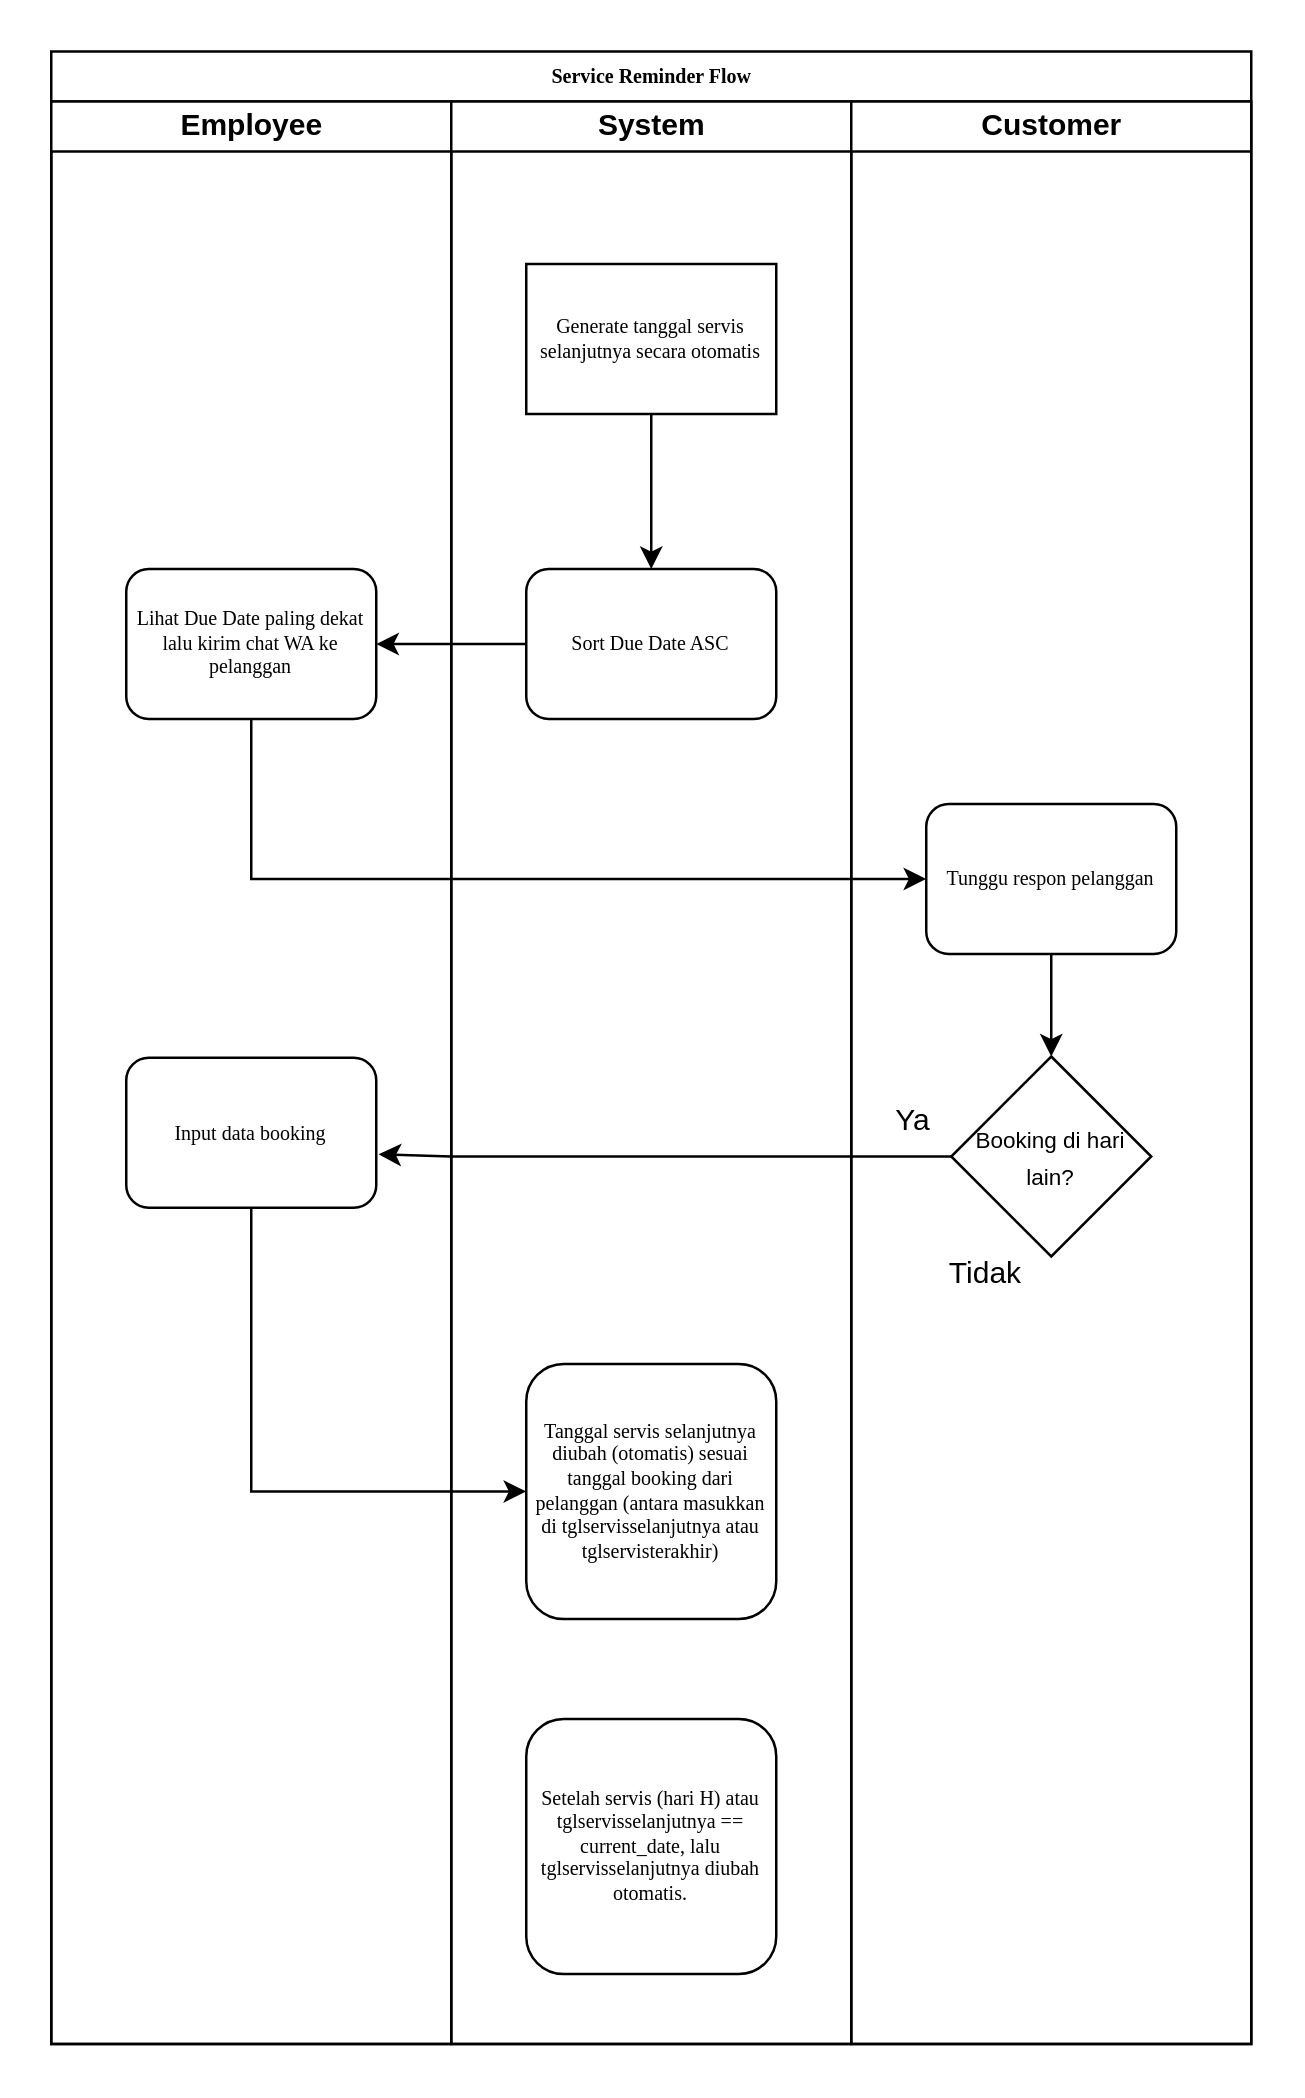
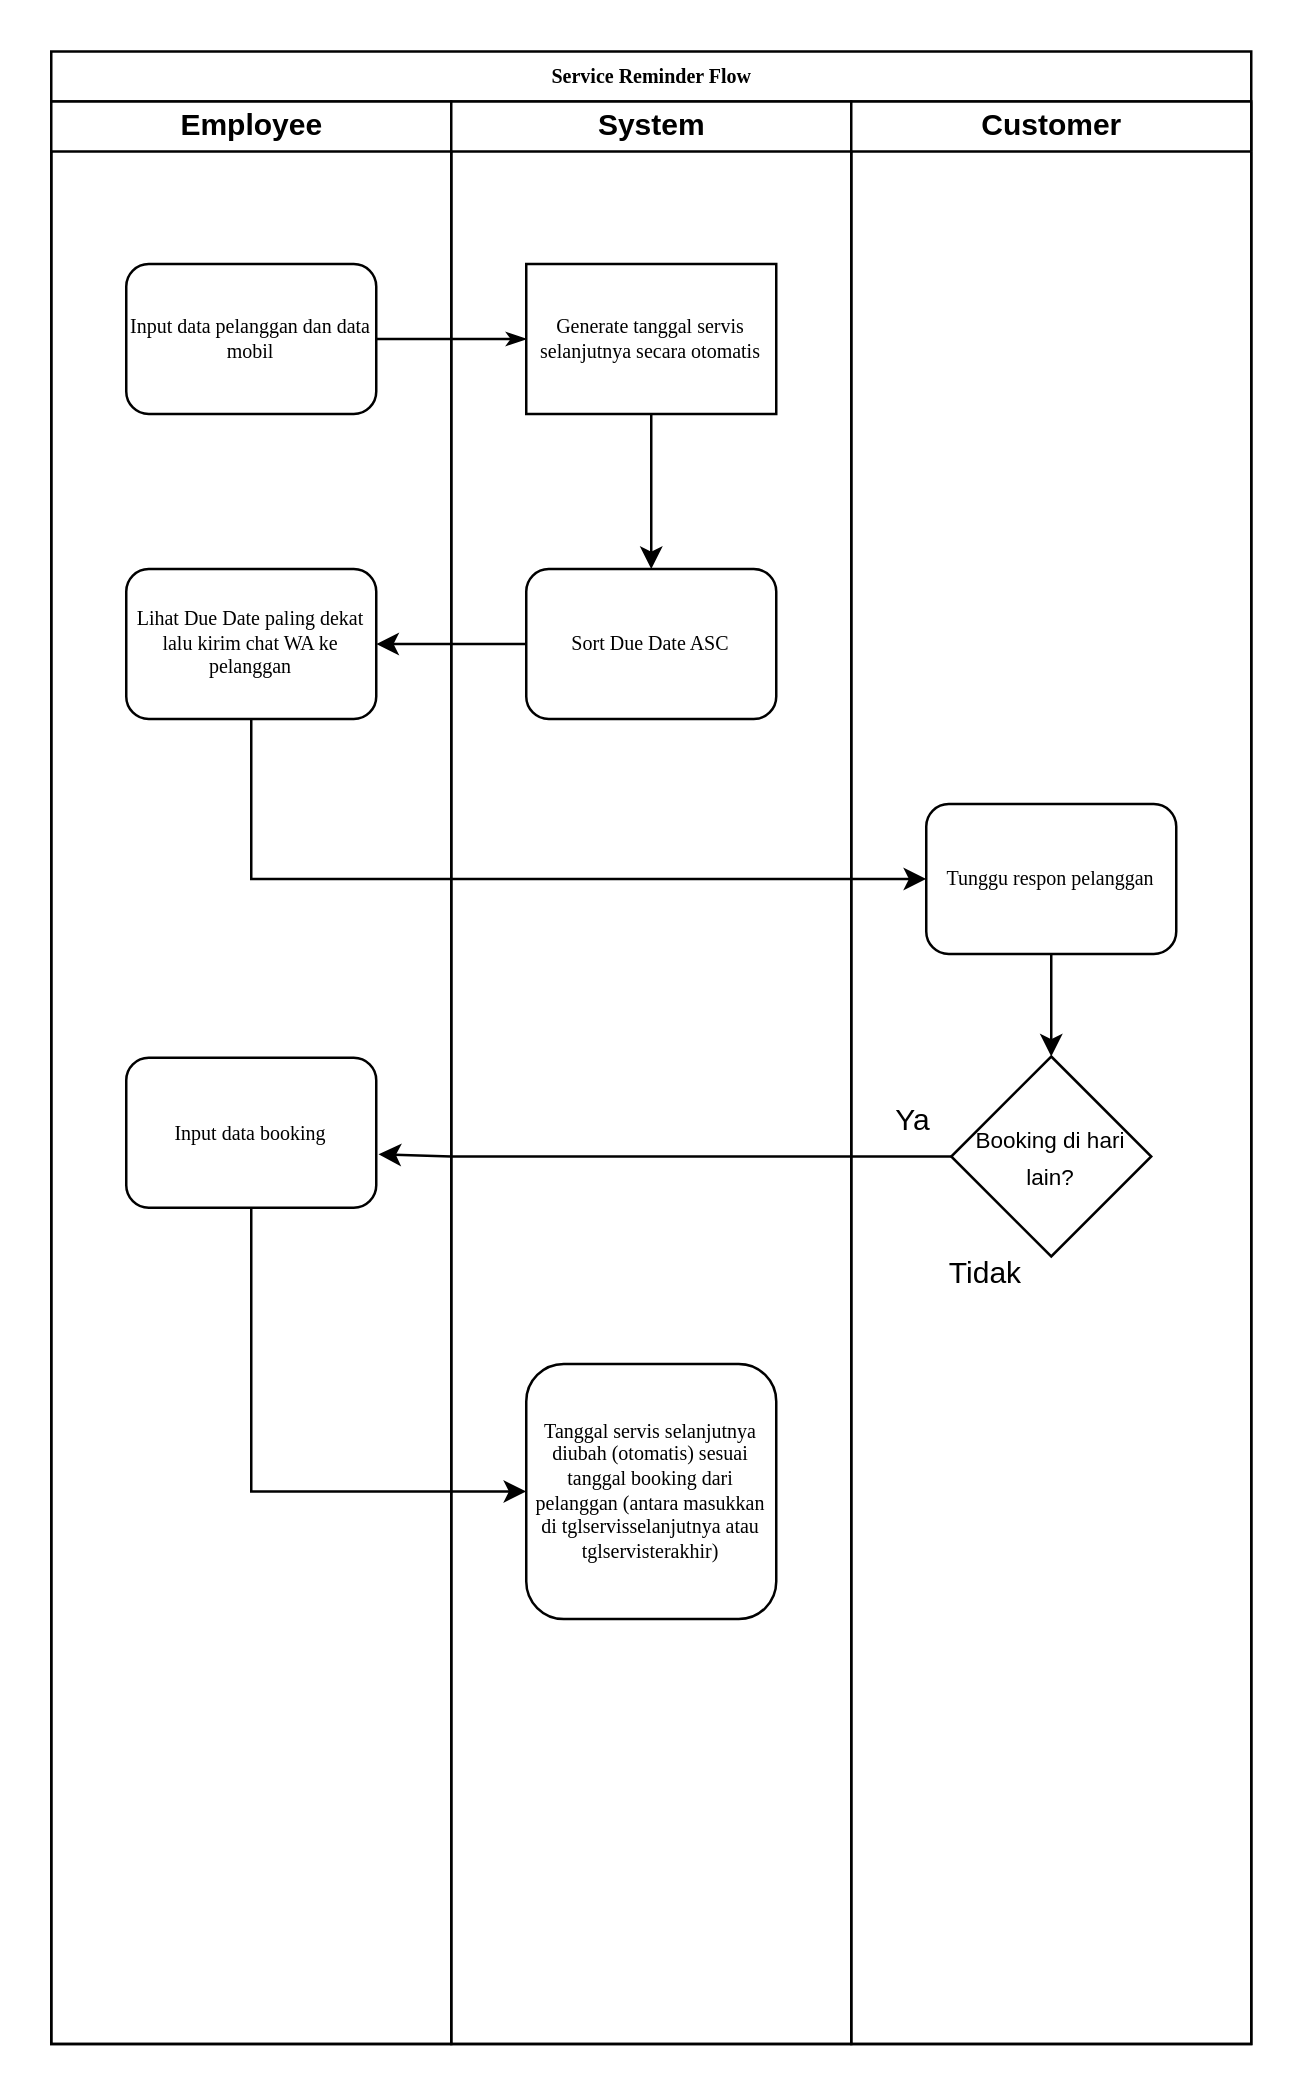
none -> (251, 339)
none -> (410, 339)
(651, 1846) -> none
